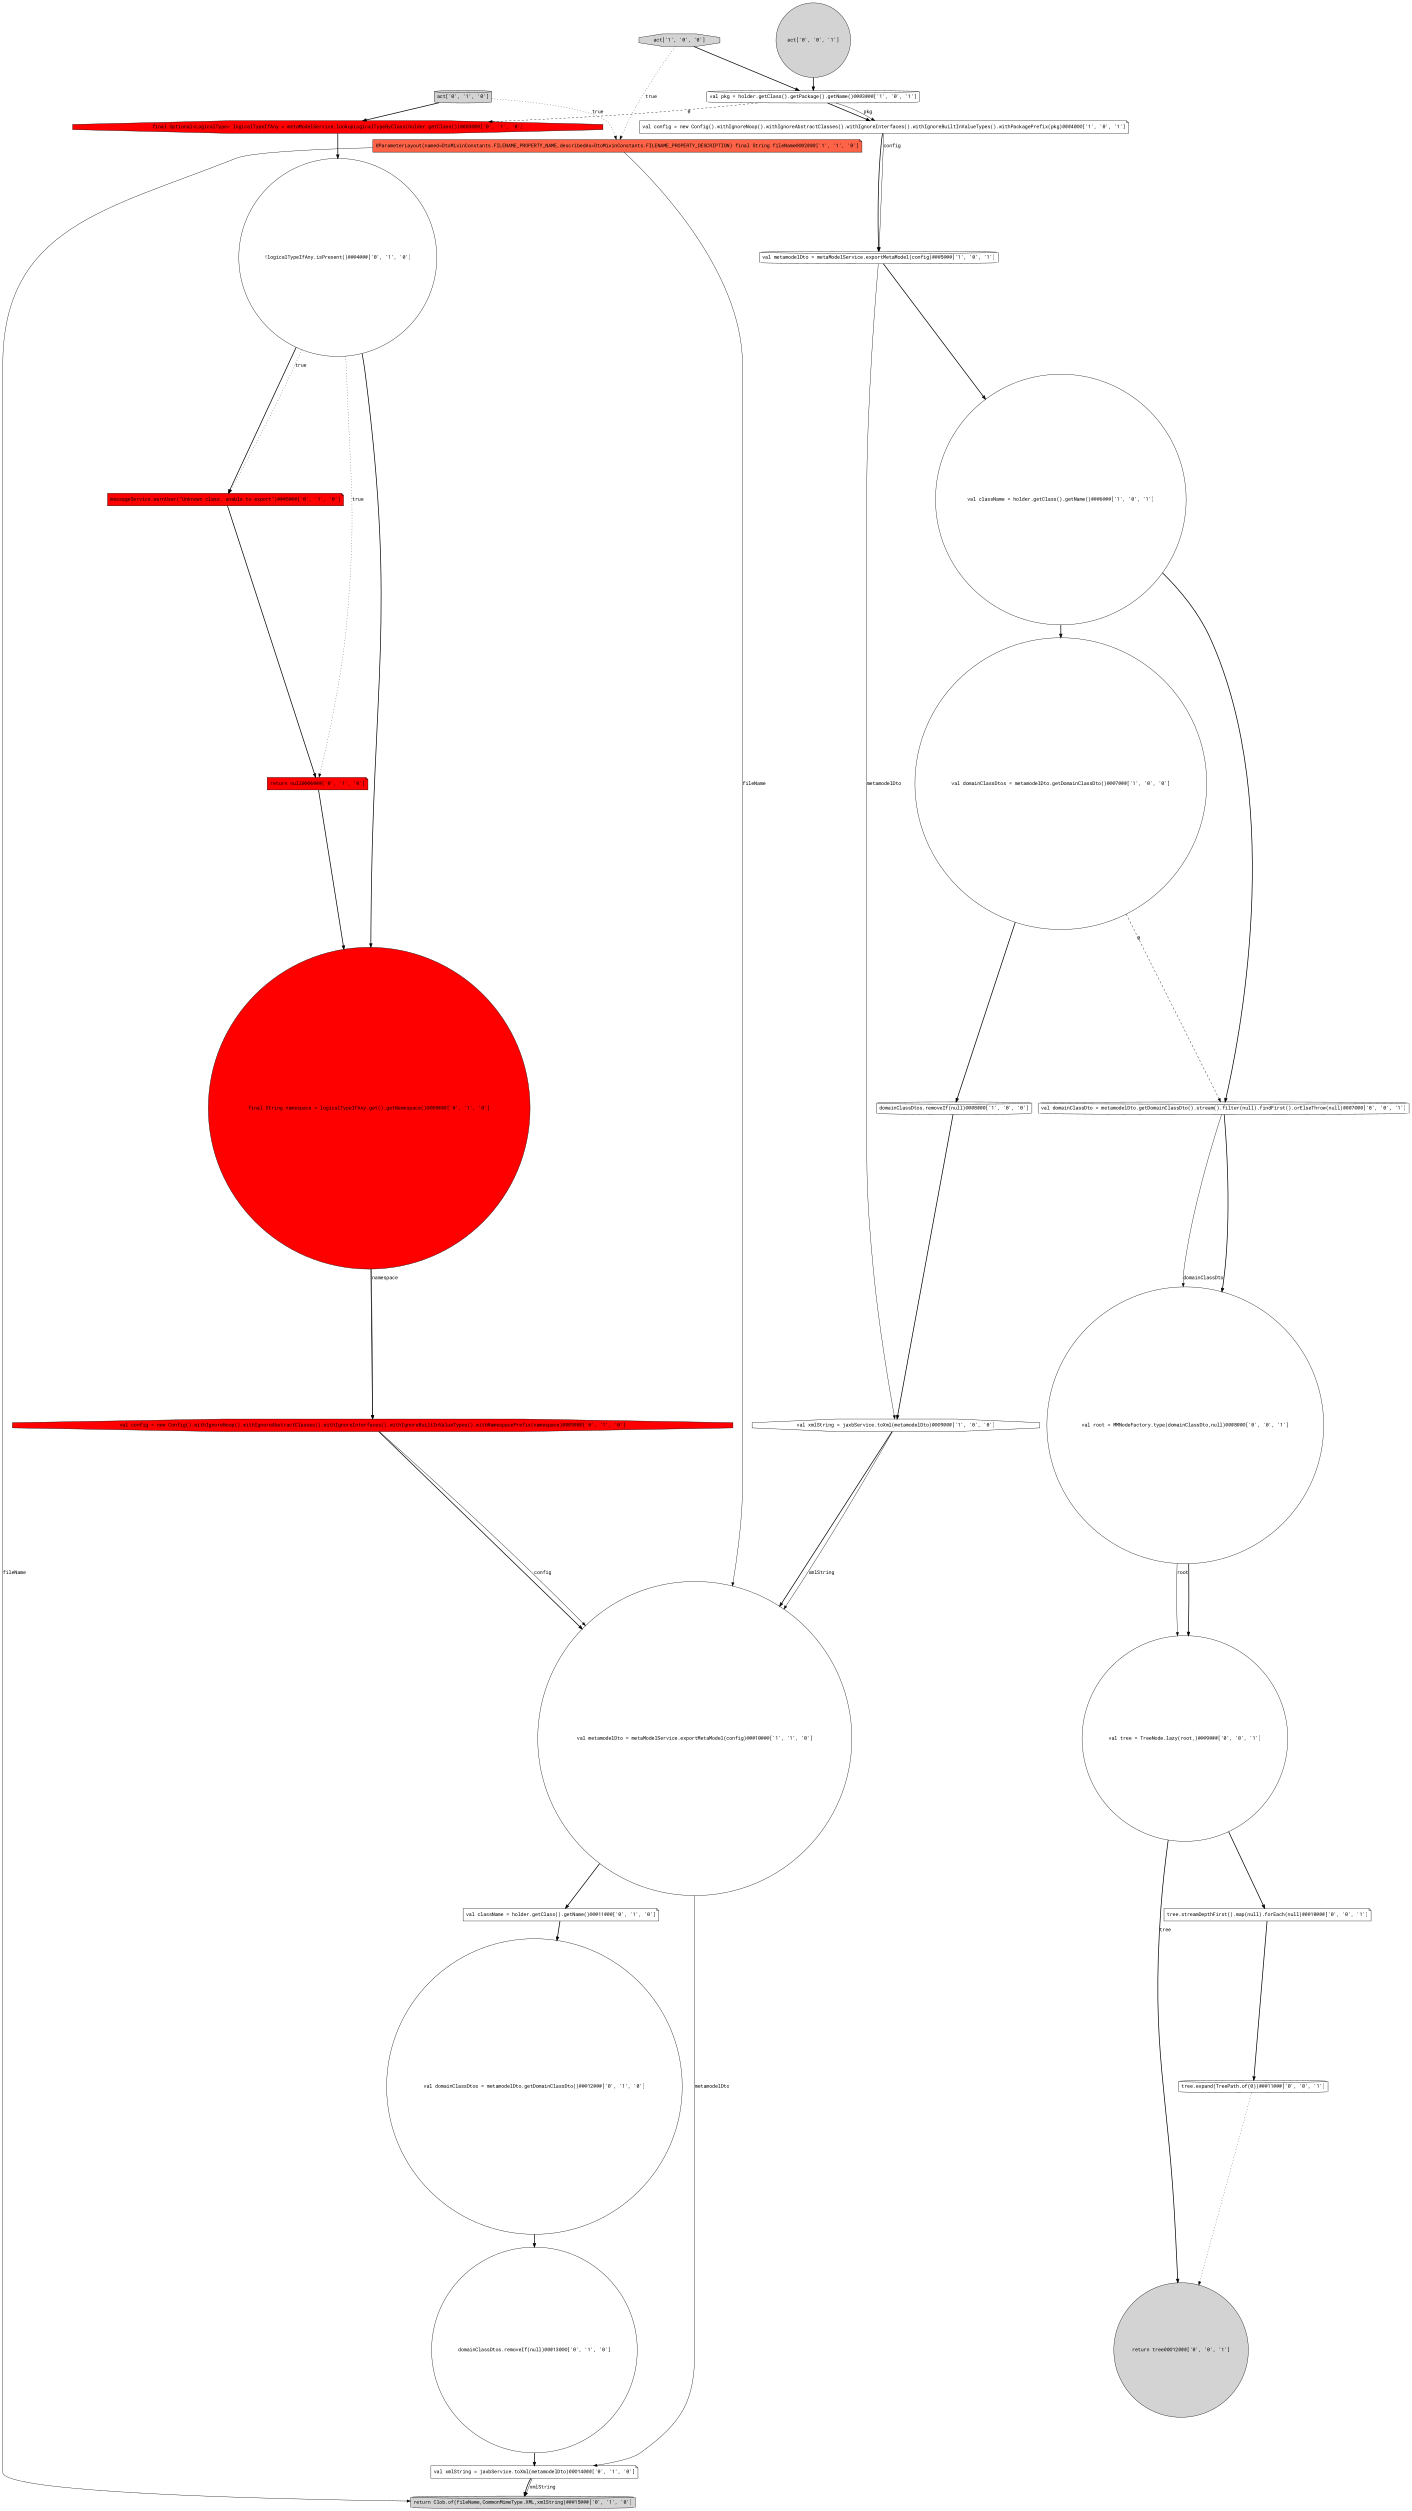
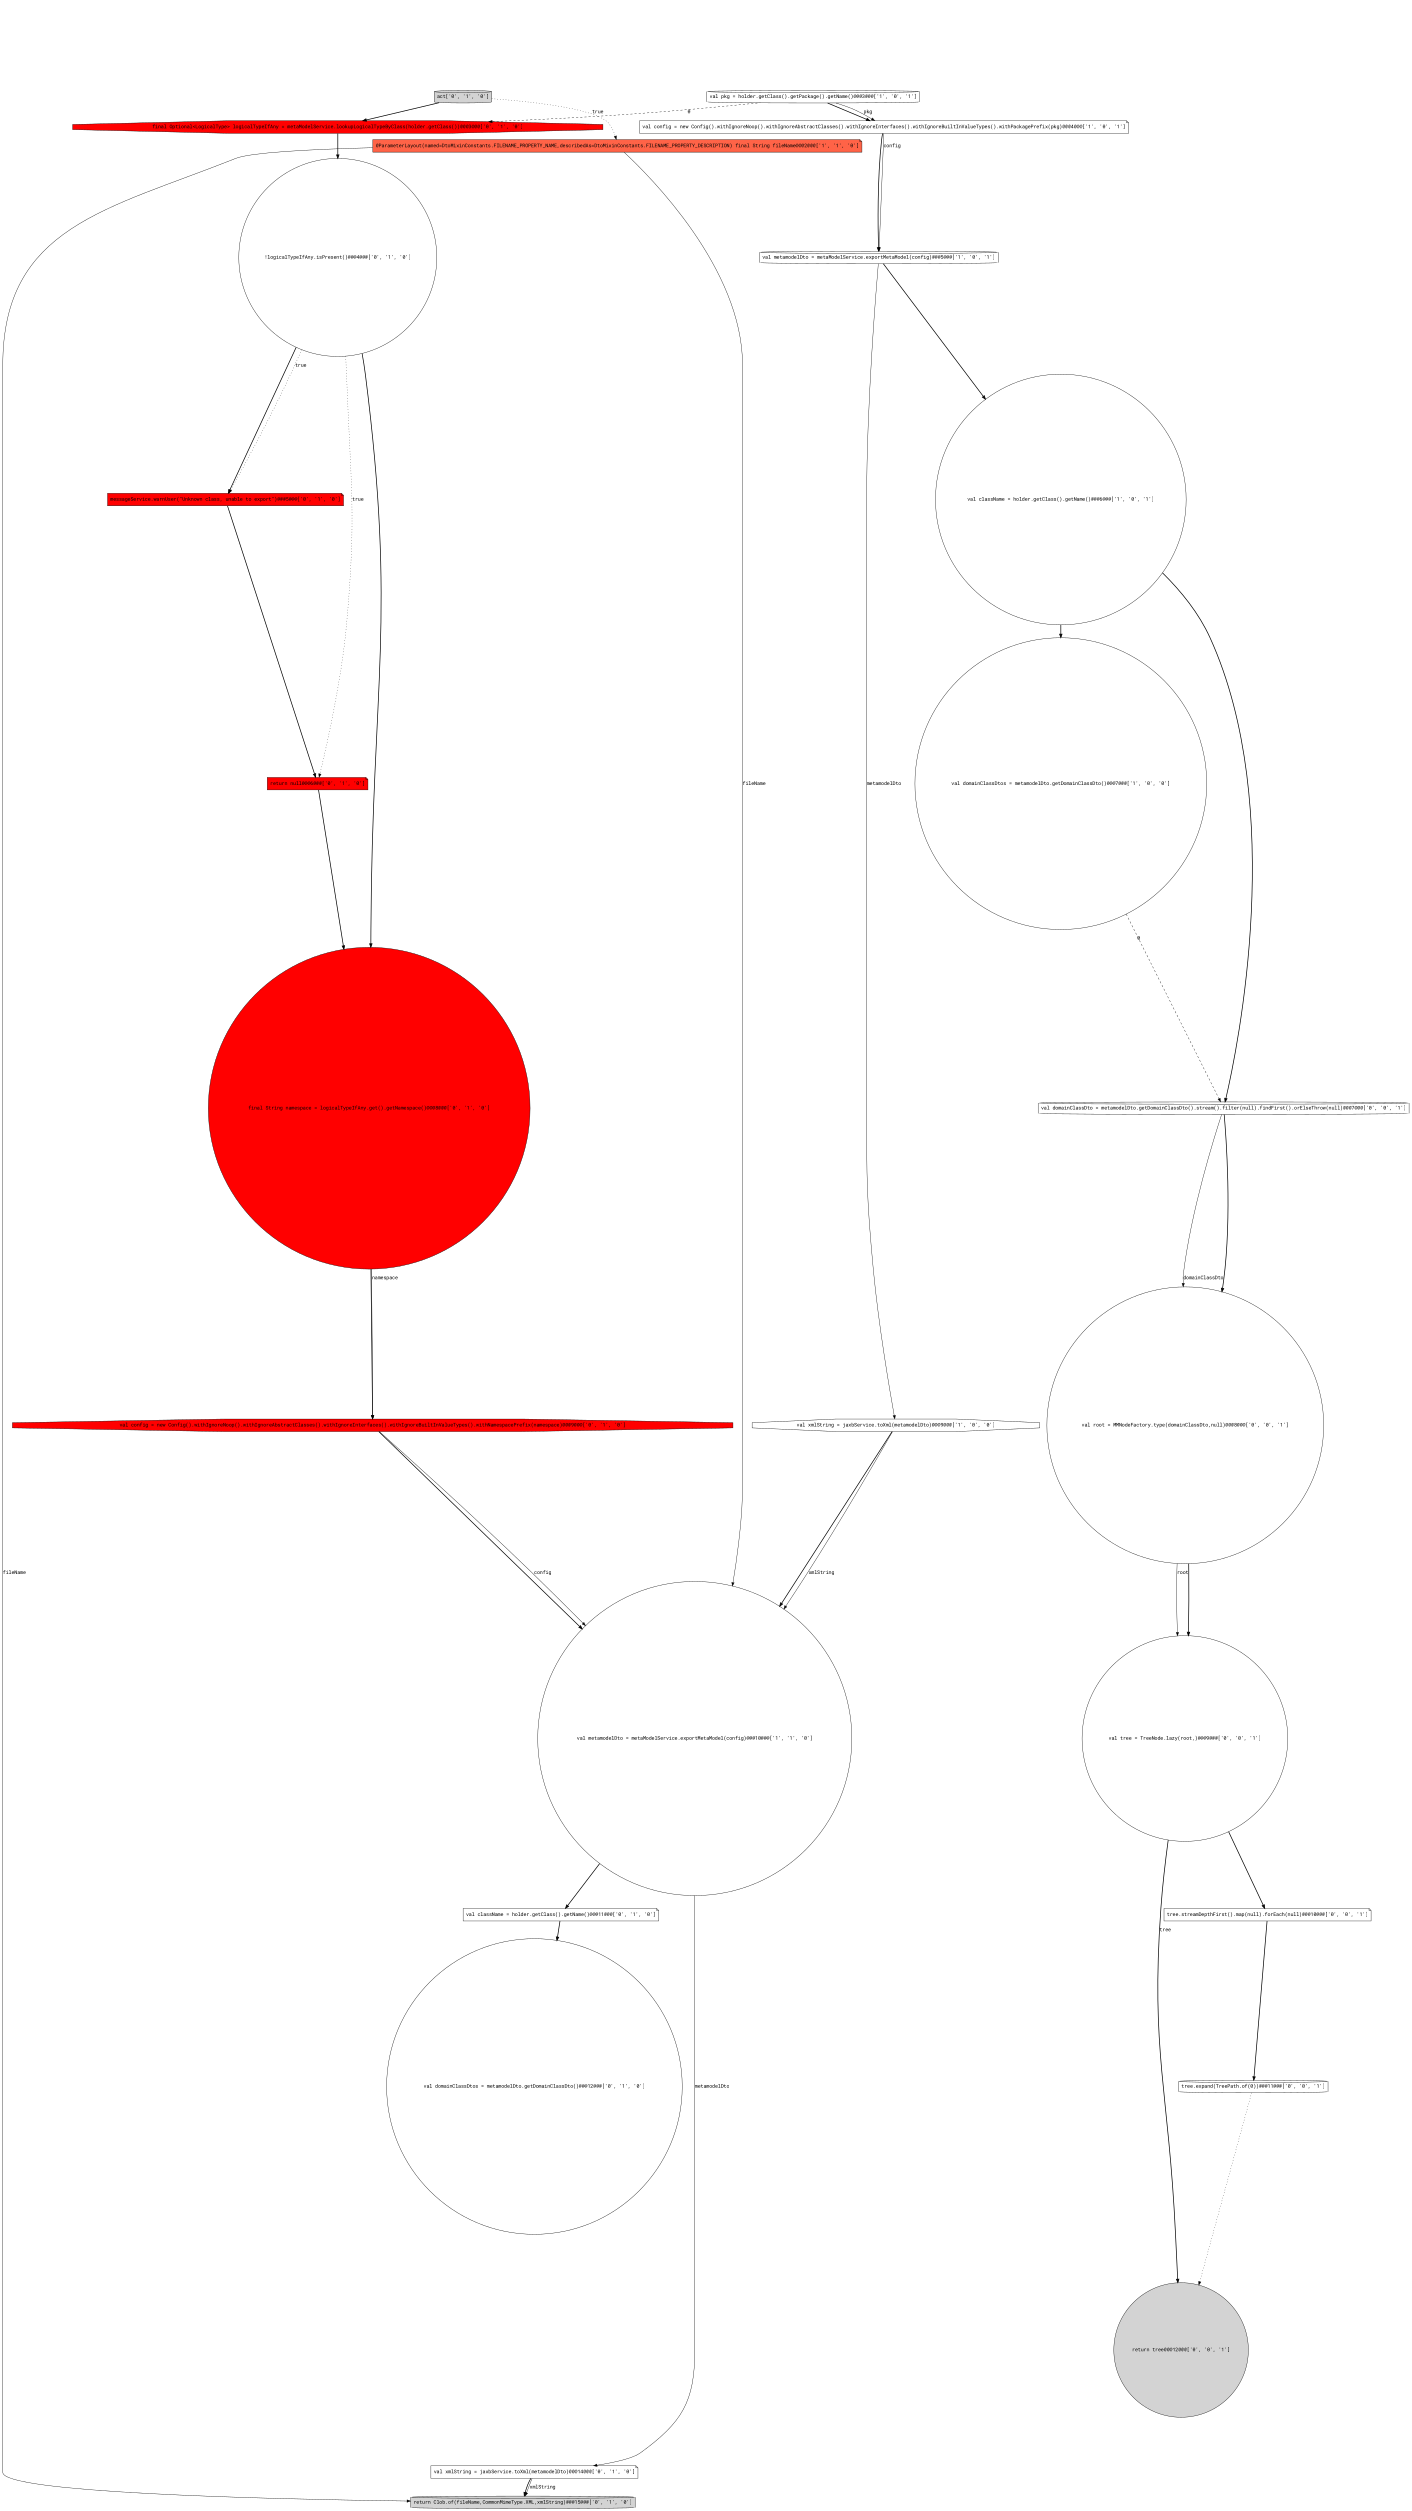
(679, 40) -> none
(813, 40) -> none
(954, 1108) -> none
(534, 2350) -> none
